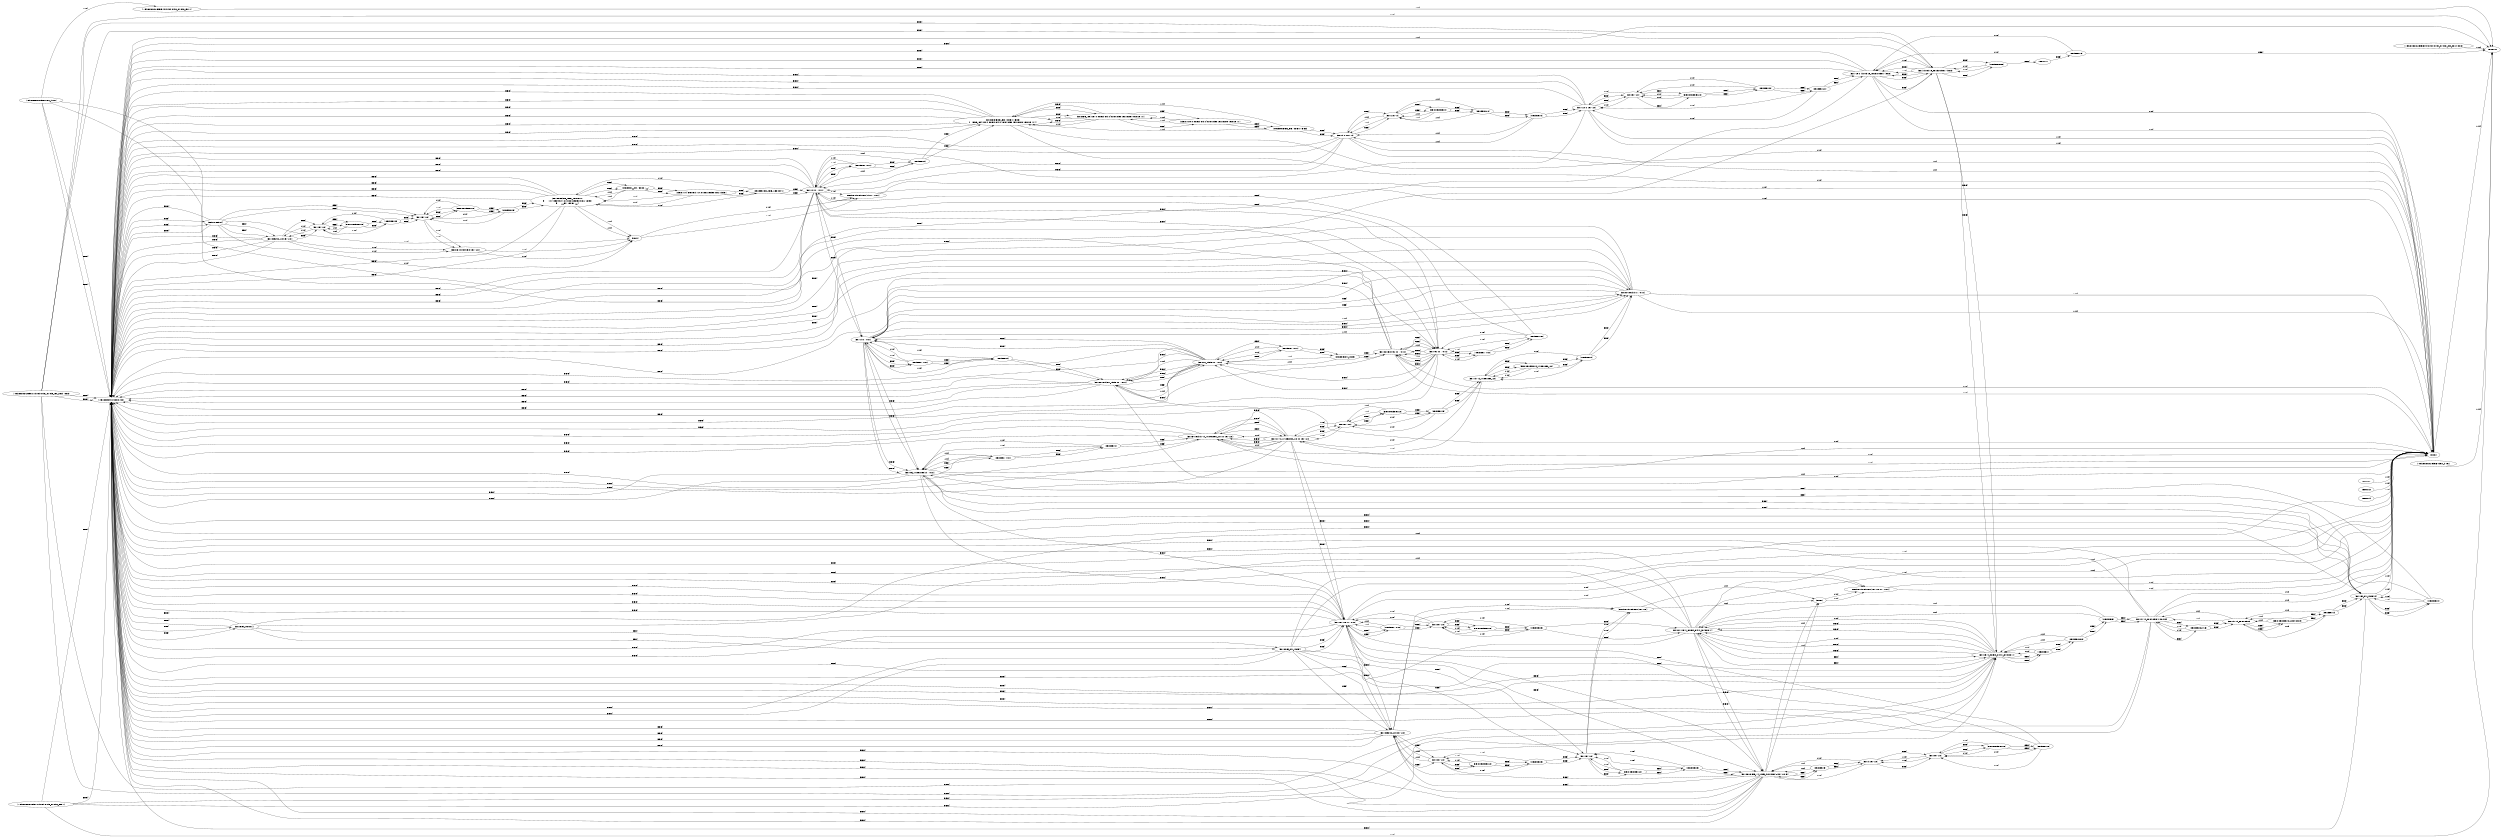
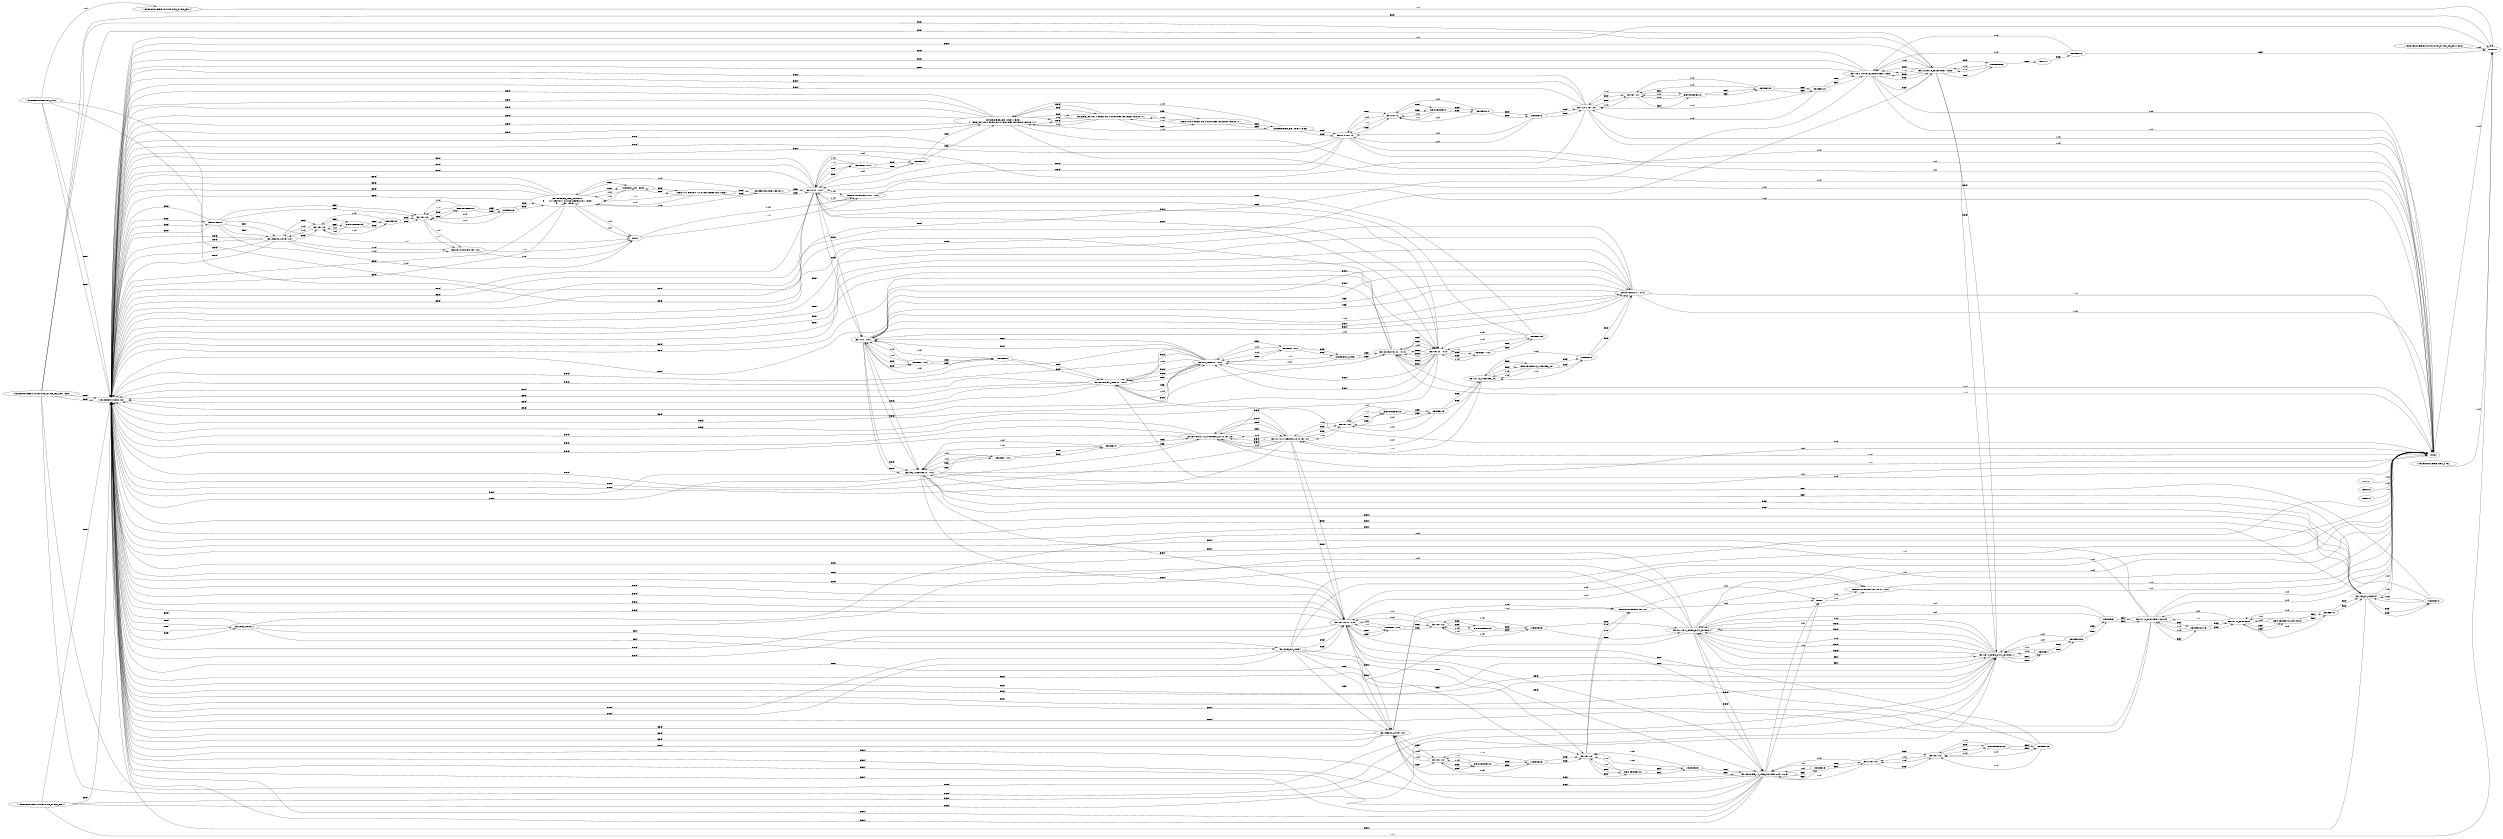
(1393, 15) -> (1393, 15)
